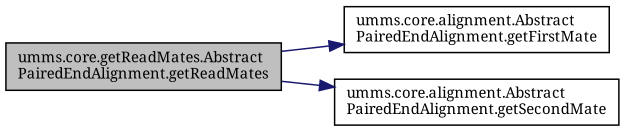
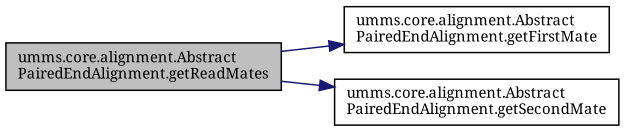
(144, 67) -> (144, 67)
